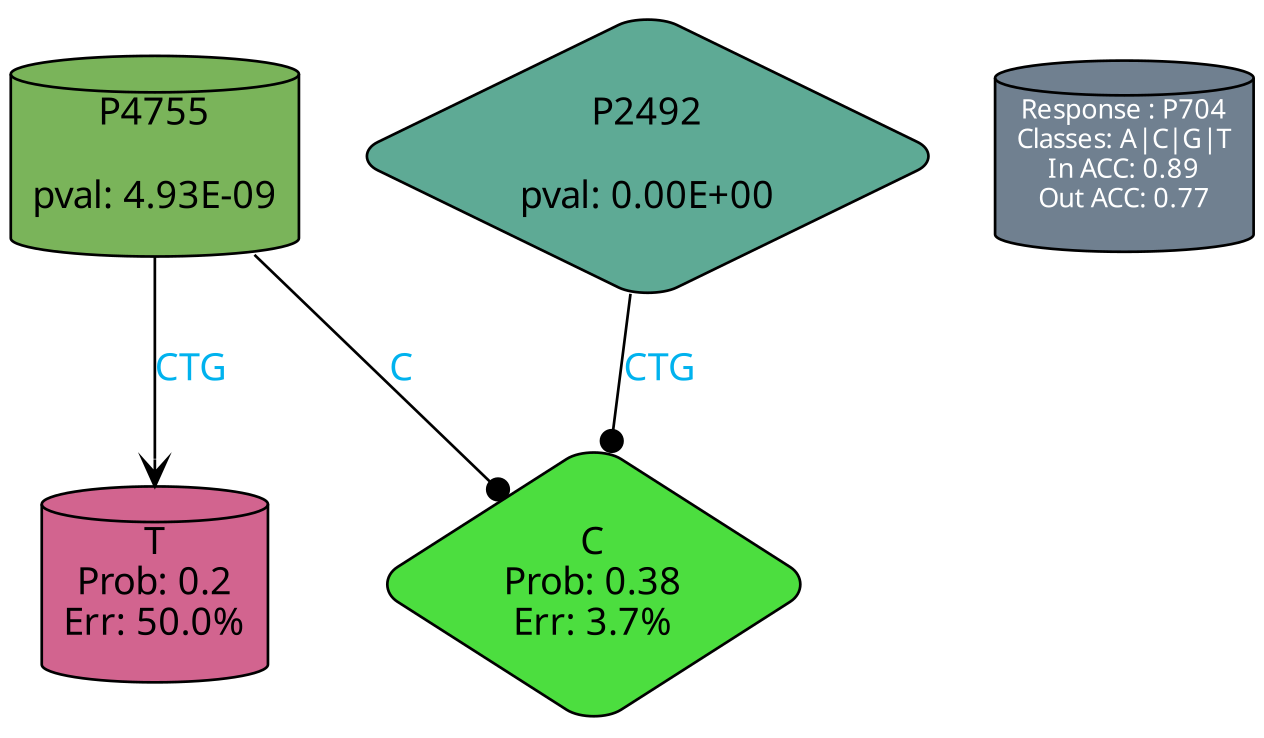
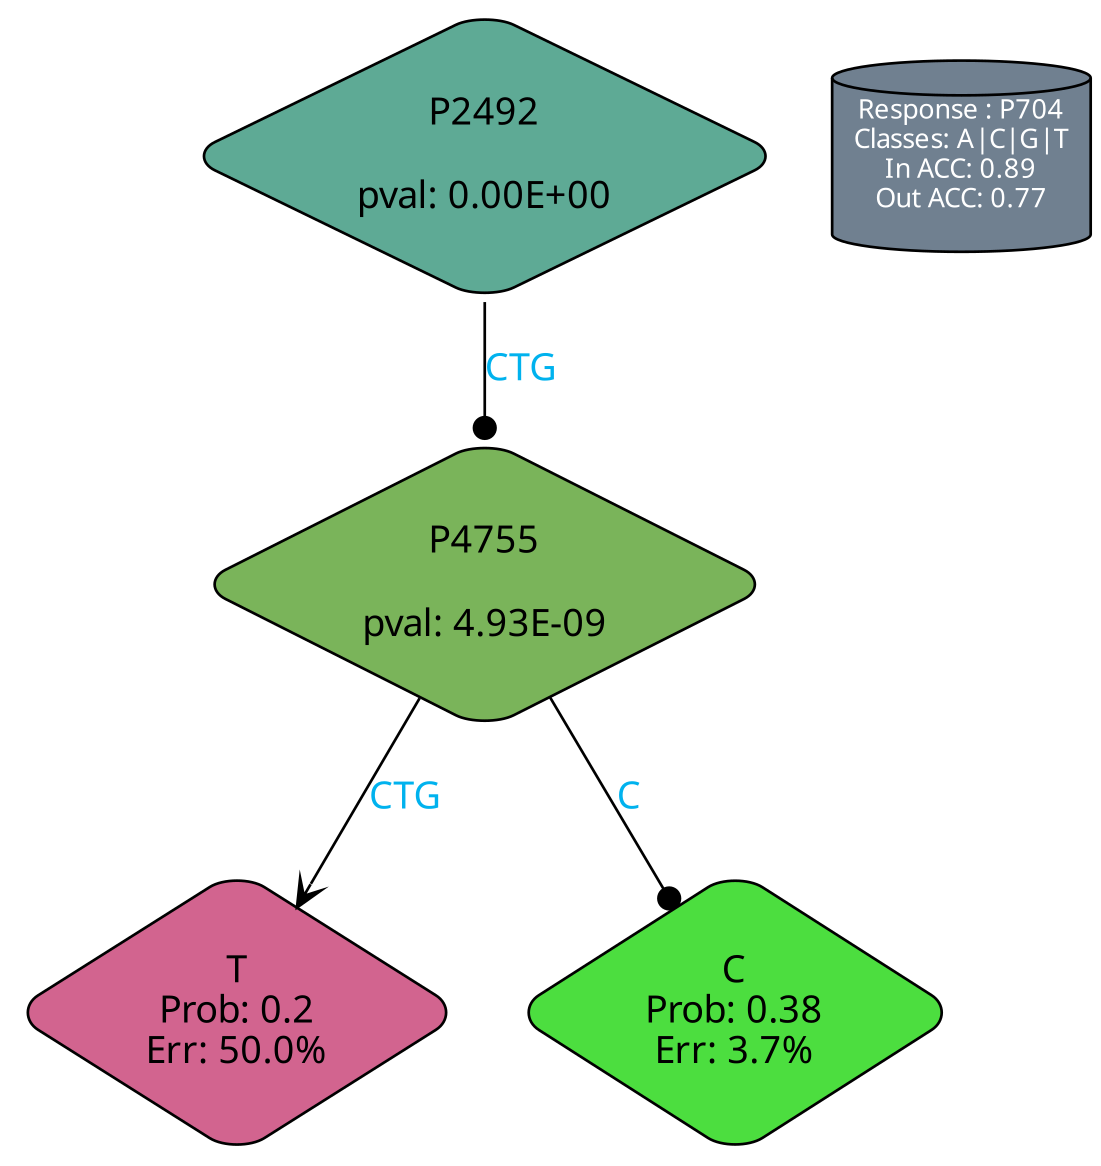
(155, 156) -> (485, 584)
(622, 362) -> (485, 359)
(155, 584) -> (237, 1013)
